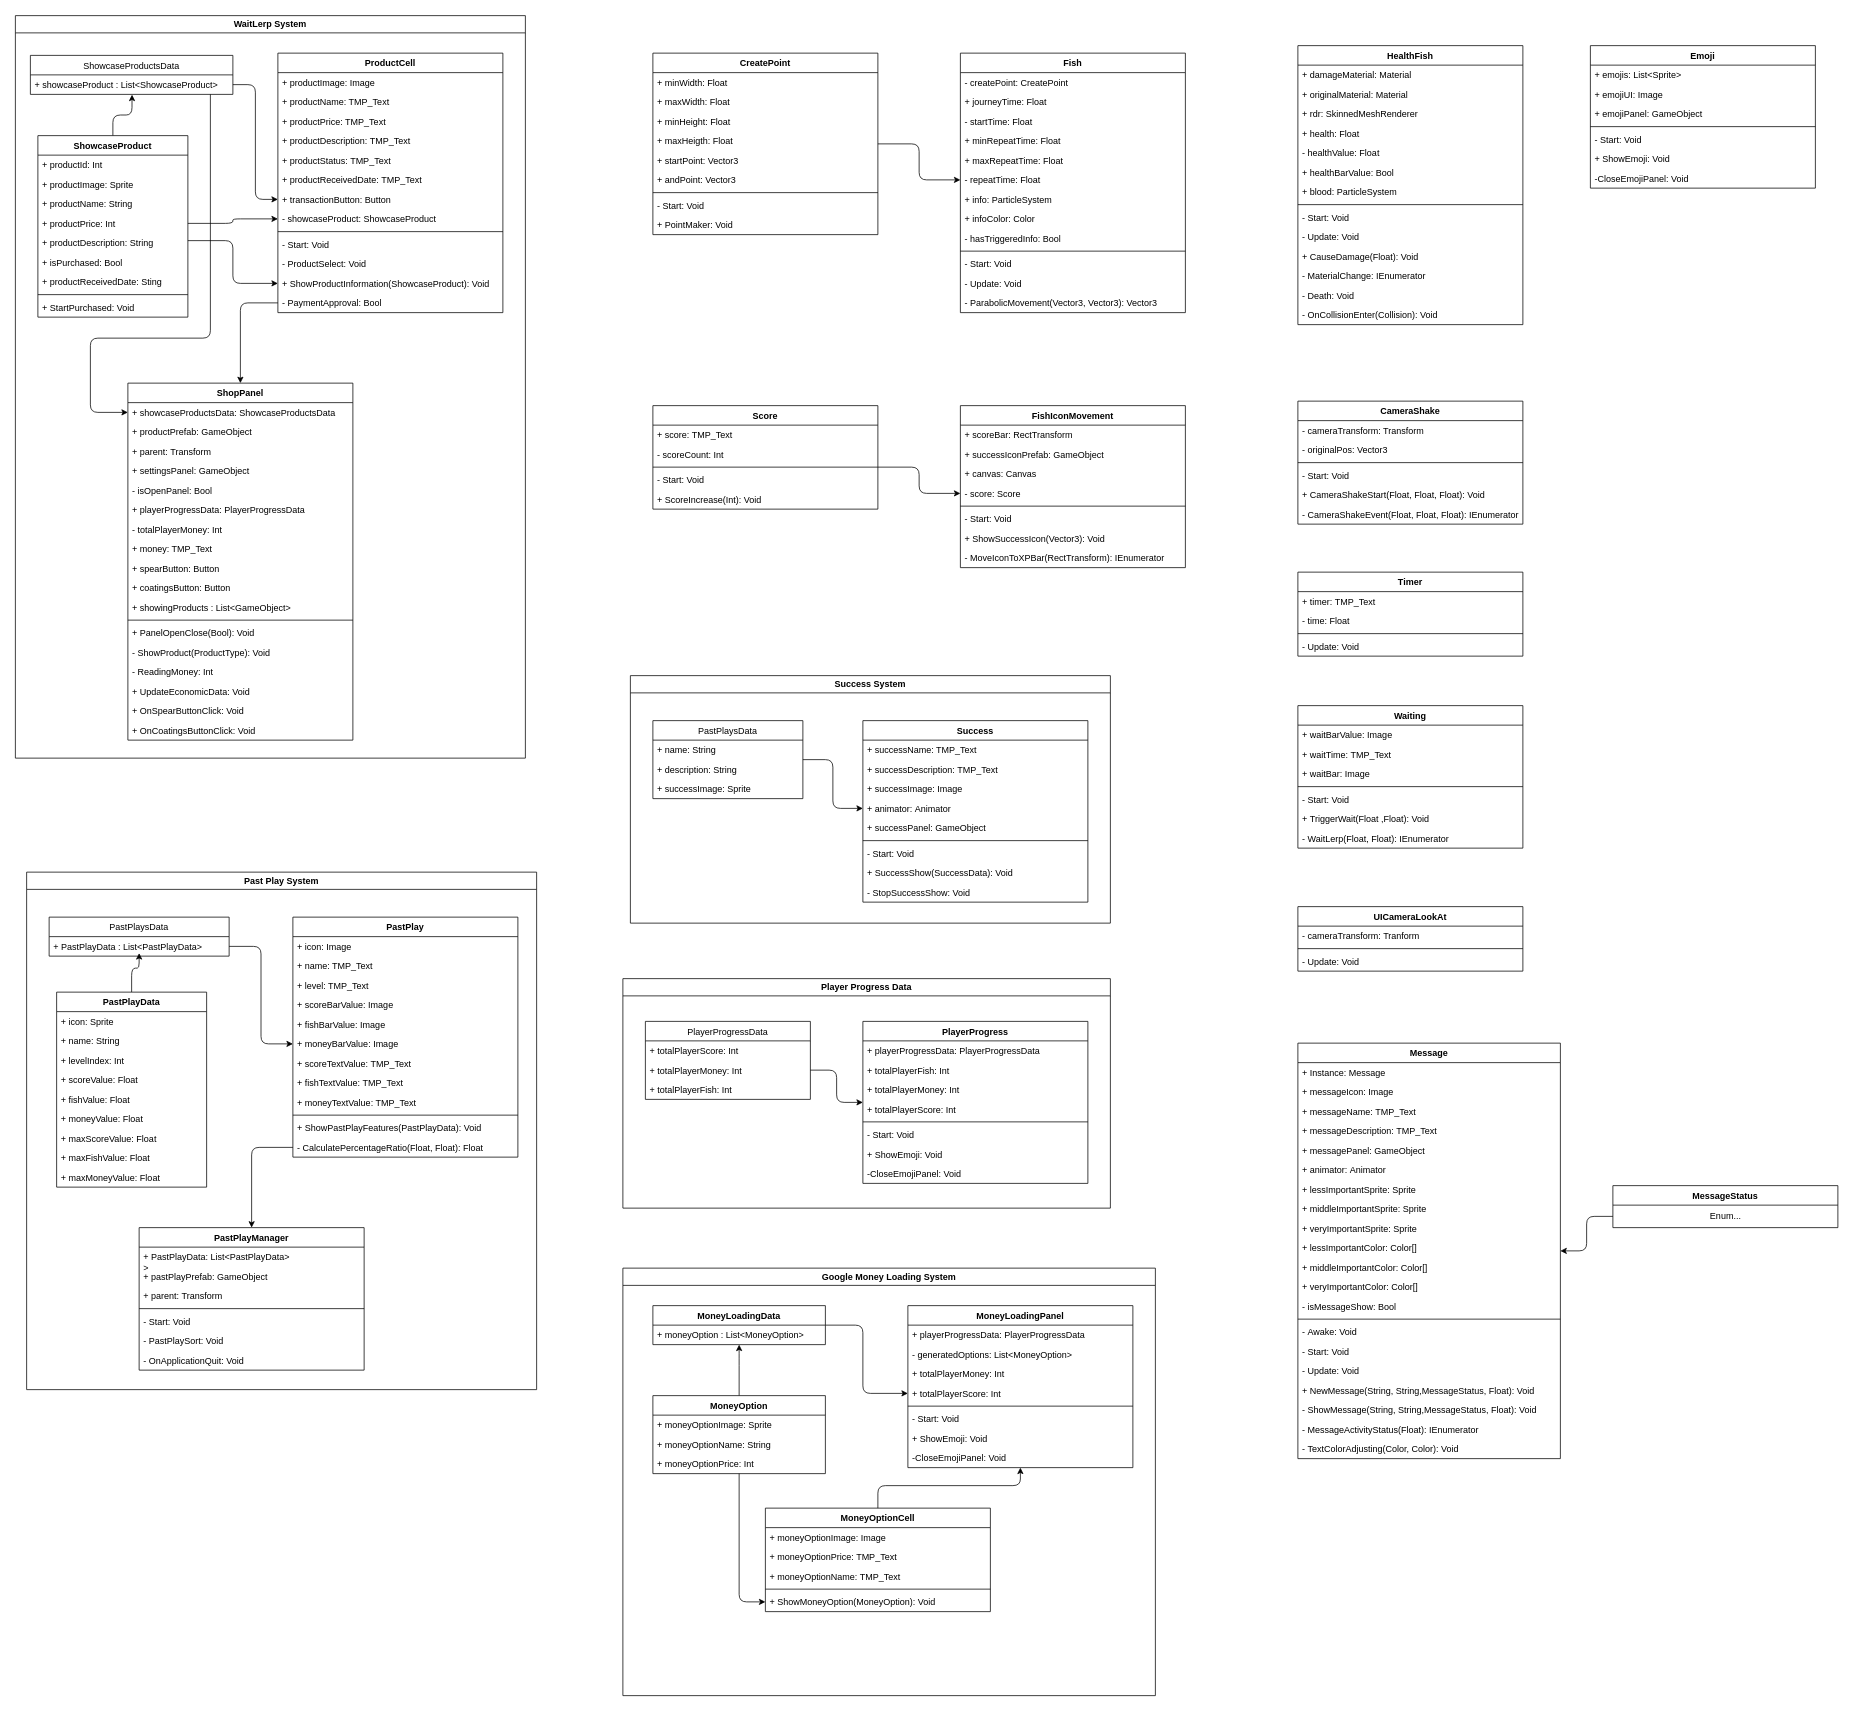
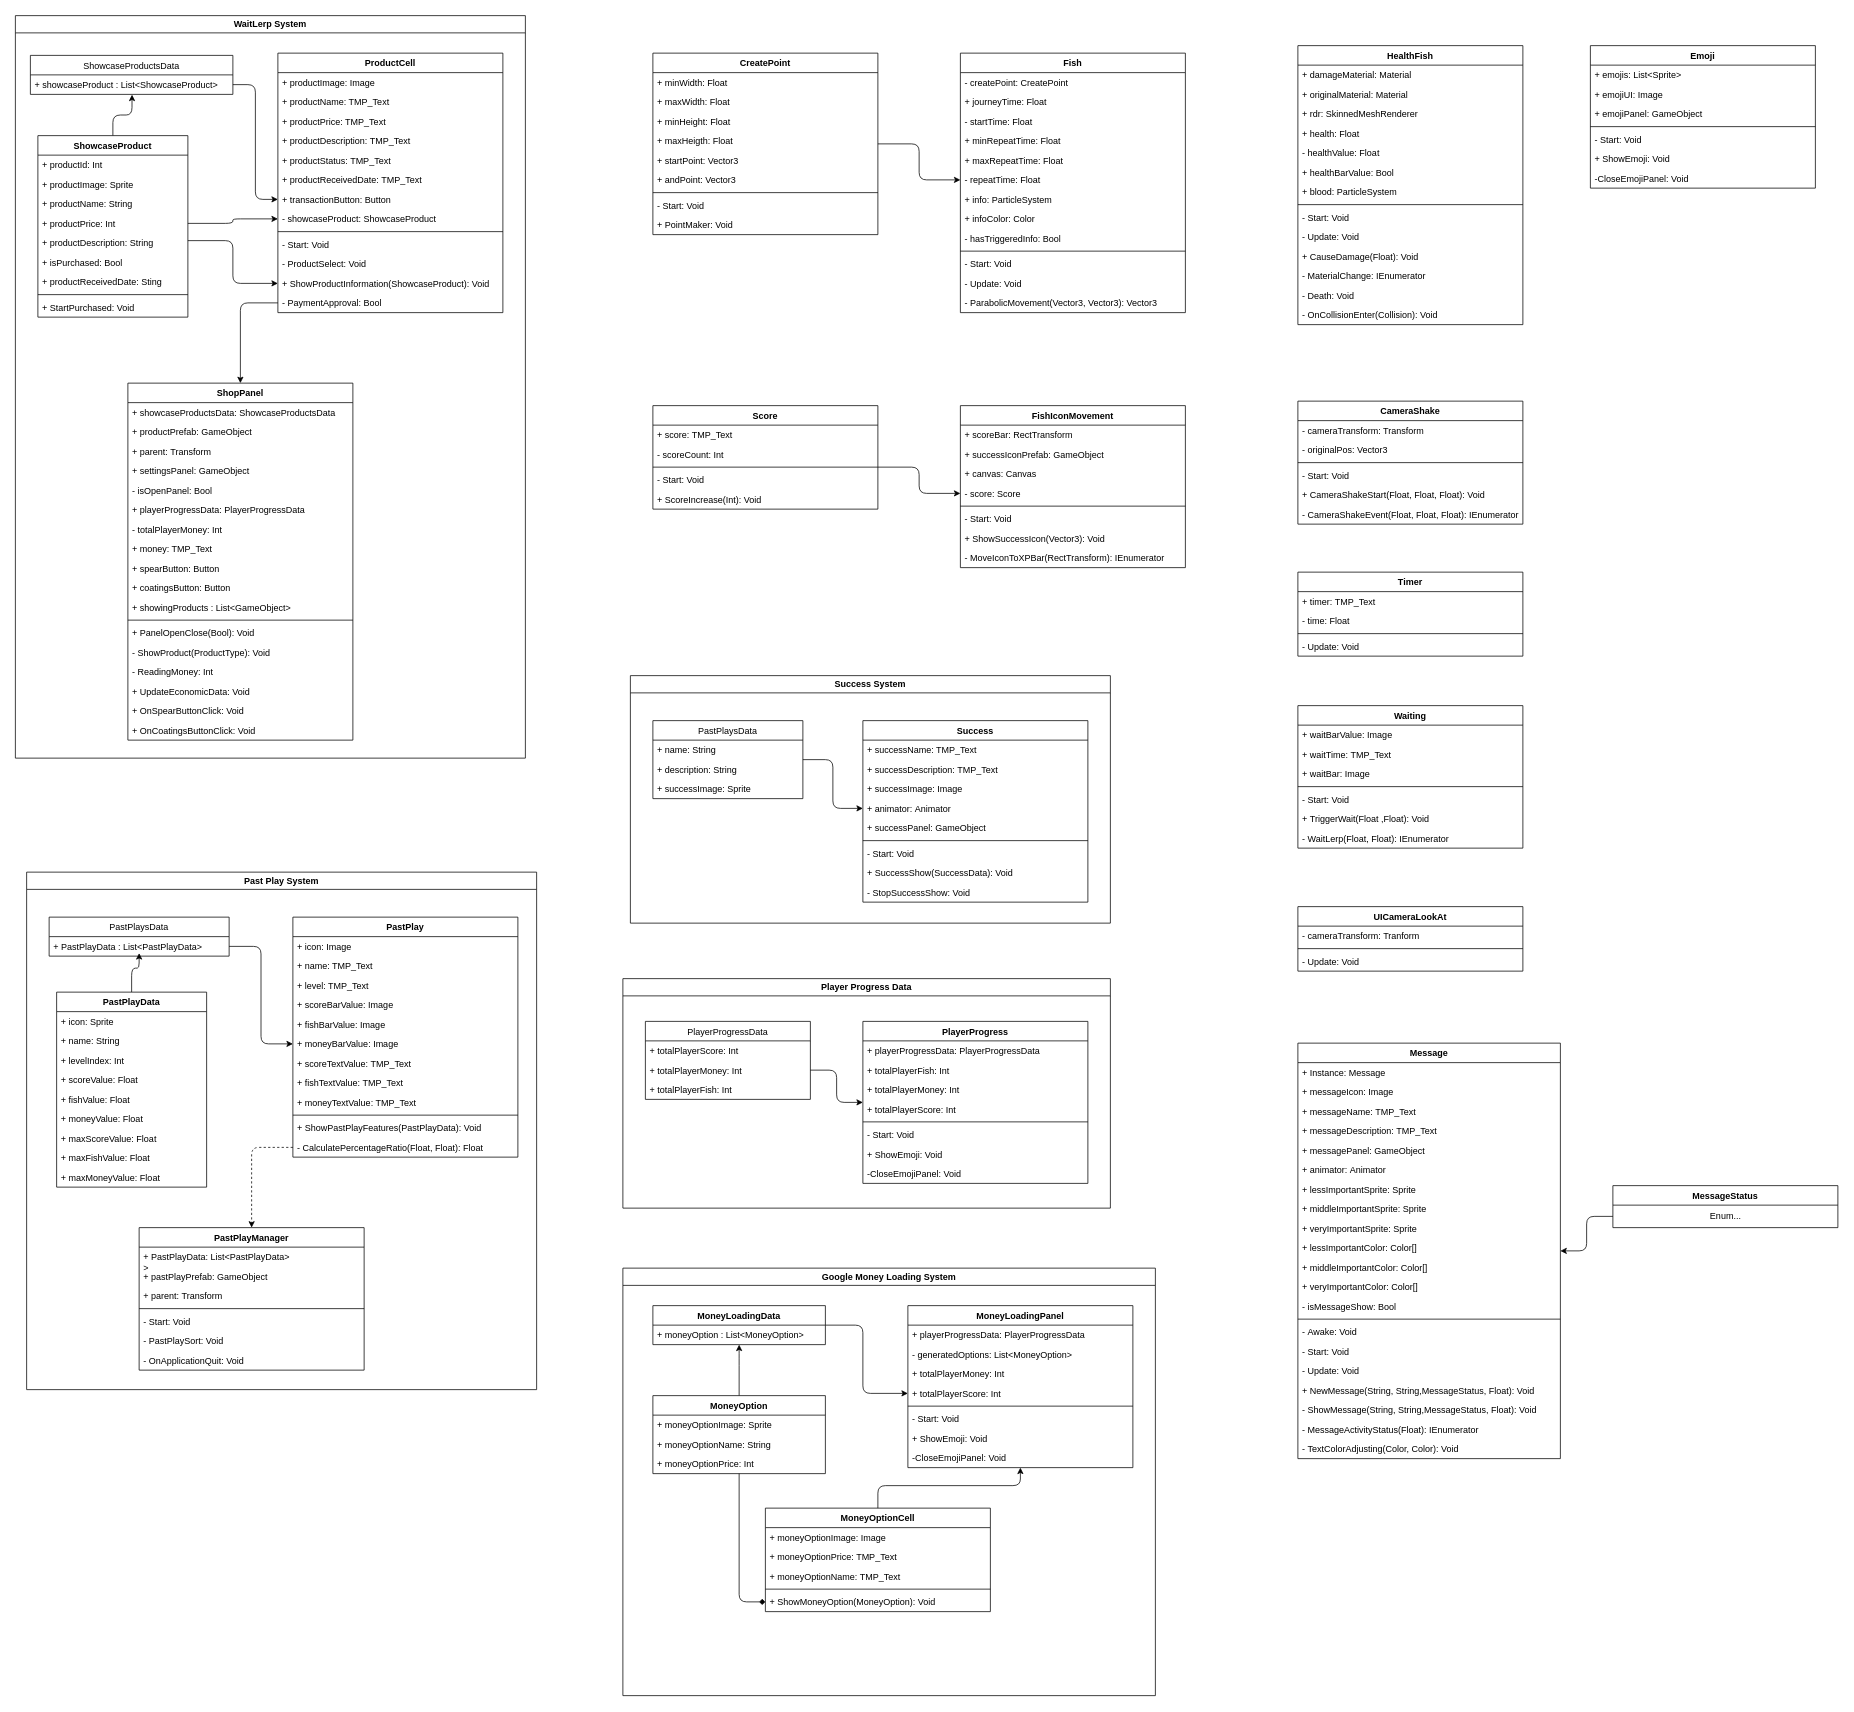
(210, 217) -> none
(252, 1168) -> (252, 1168)
(758, 1602) -> (759, 1602)
